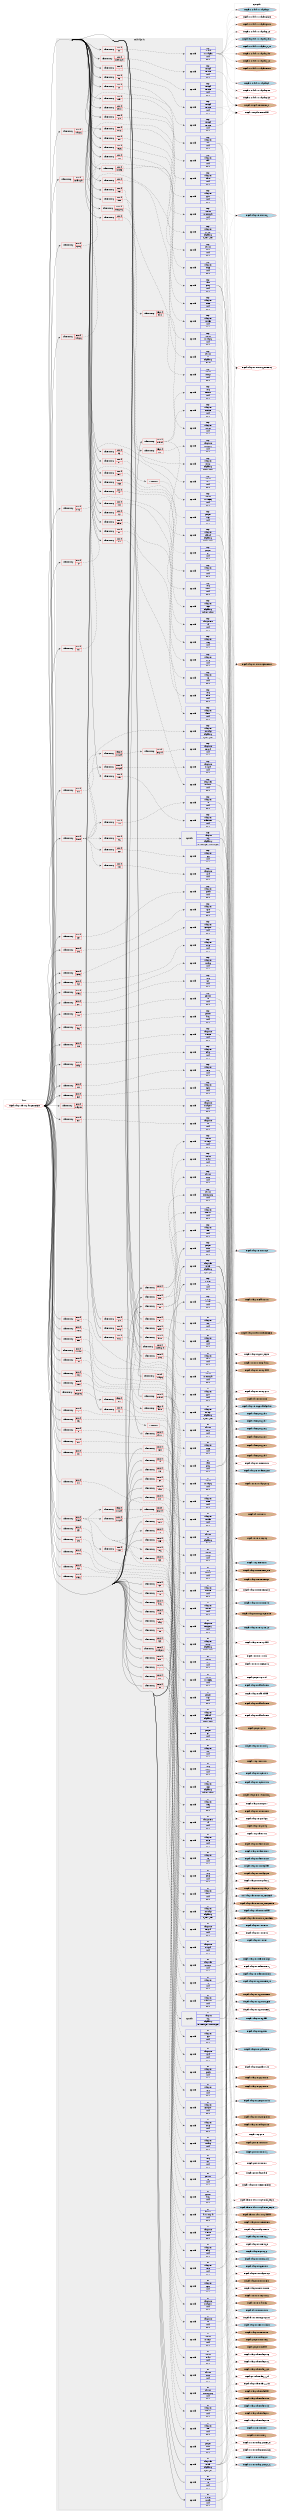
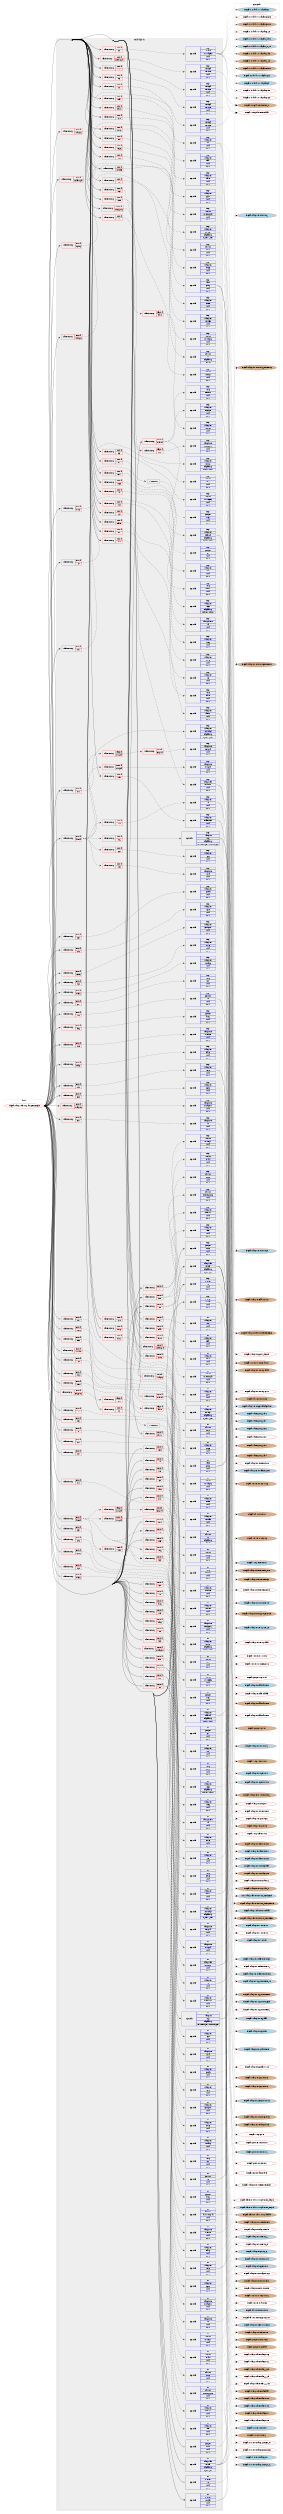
(257, 39) -> (257, 39)
none -> (257, 76)
(257, 368) -> (257, 368)
(257, 1437) -> (257, 1437)
(257, 1484) -> (257, 1484)
(257, 1812) -> (257, 1812)
(257, 2143) -> (257, 2143)
(257, 2303) -> (257, 2303)
(257, 2377) -> (257, 2377)
